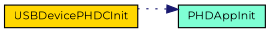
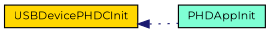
(152, 9) -> (164, 24)
